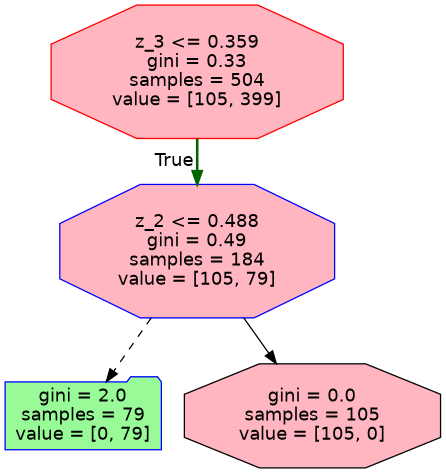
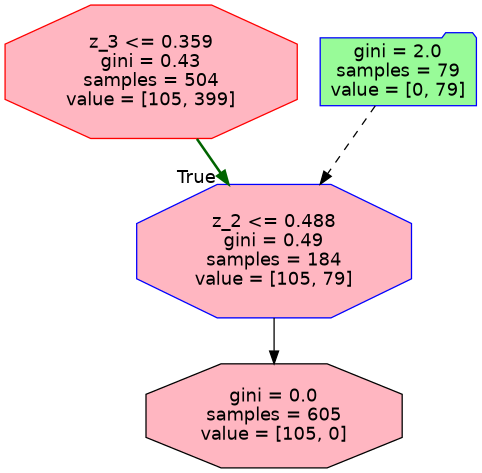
(197, 72) -> (151, 72)
(133, 344) -> (351, 140)
(312, 416) -> (274, 416)
